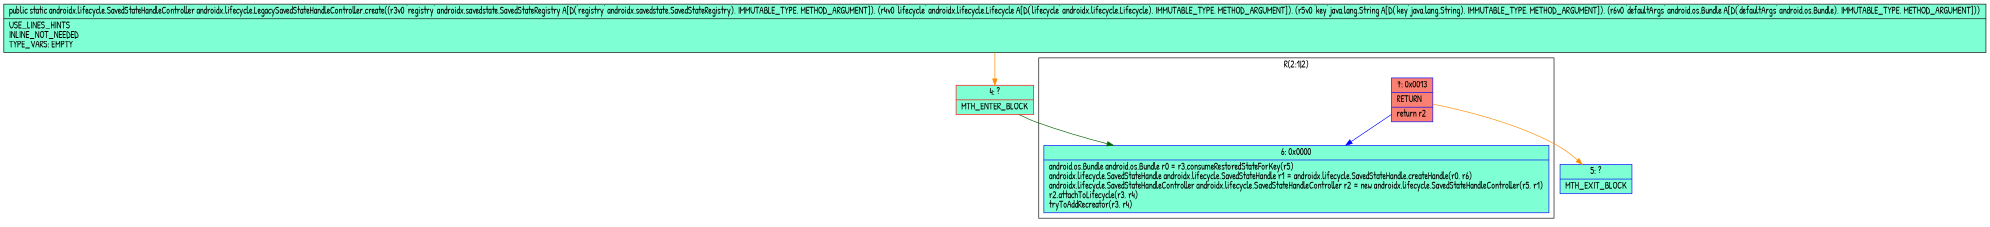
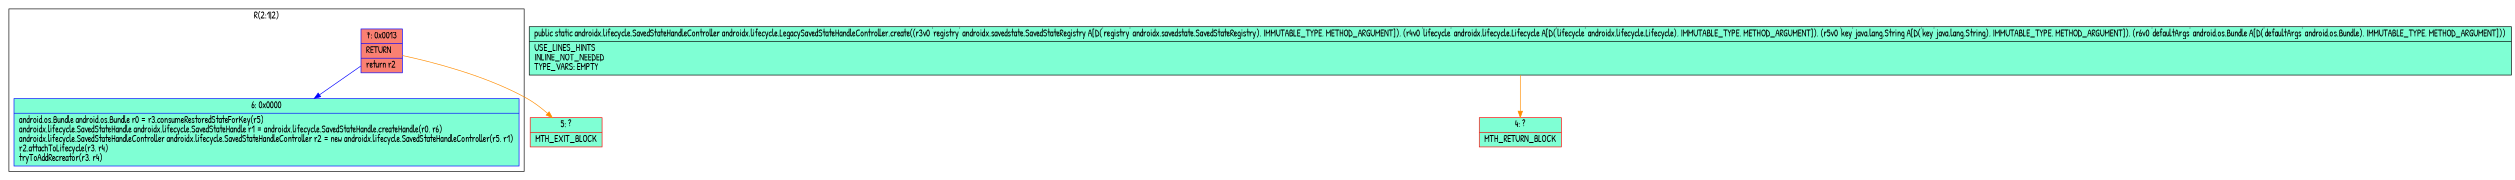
(995, 107) -> (1520, 139)
(1062, 131) -> none
(1596, 179) -> (566, 132)
